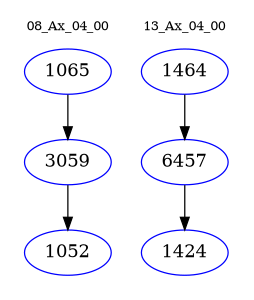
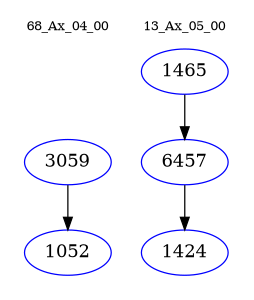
(68, 27) -> (68, 27)
(185, 27) -> (185, 27)
(68, 72) -> none
(185, 72) -> (185, 72)
